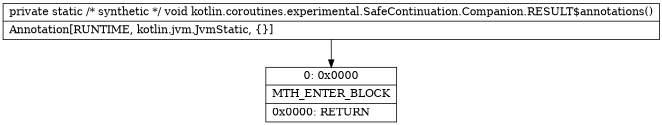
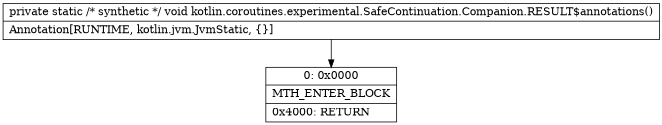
(326, 112) -> (326, 112)
